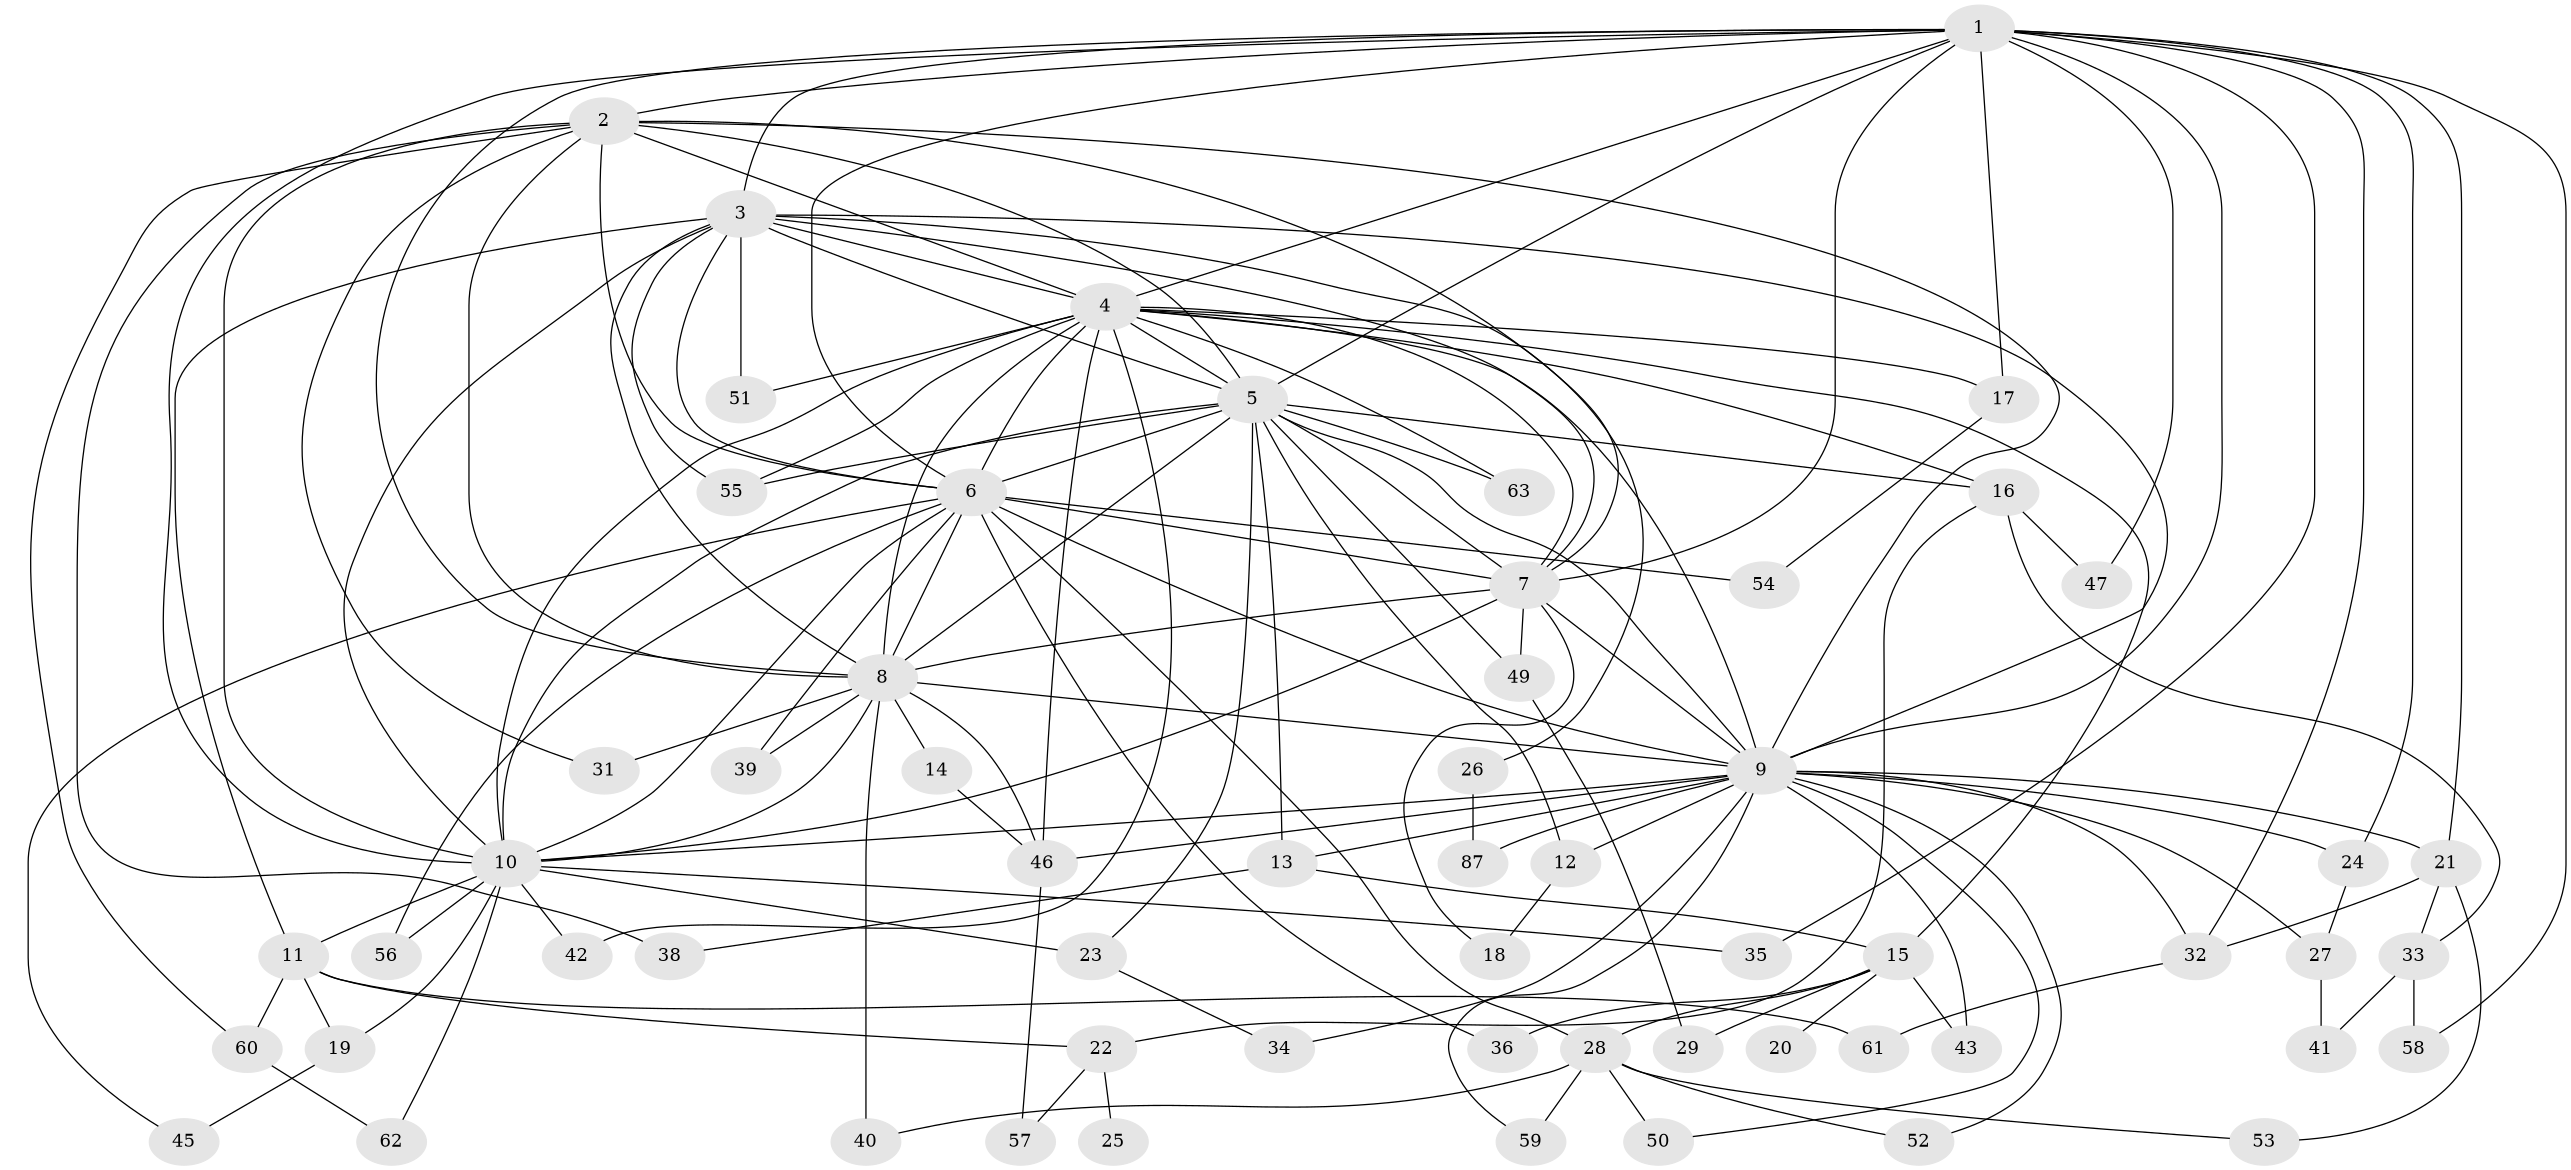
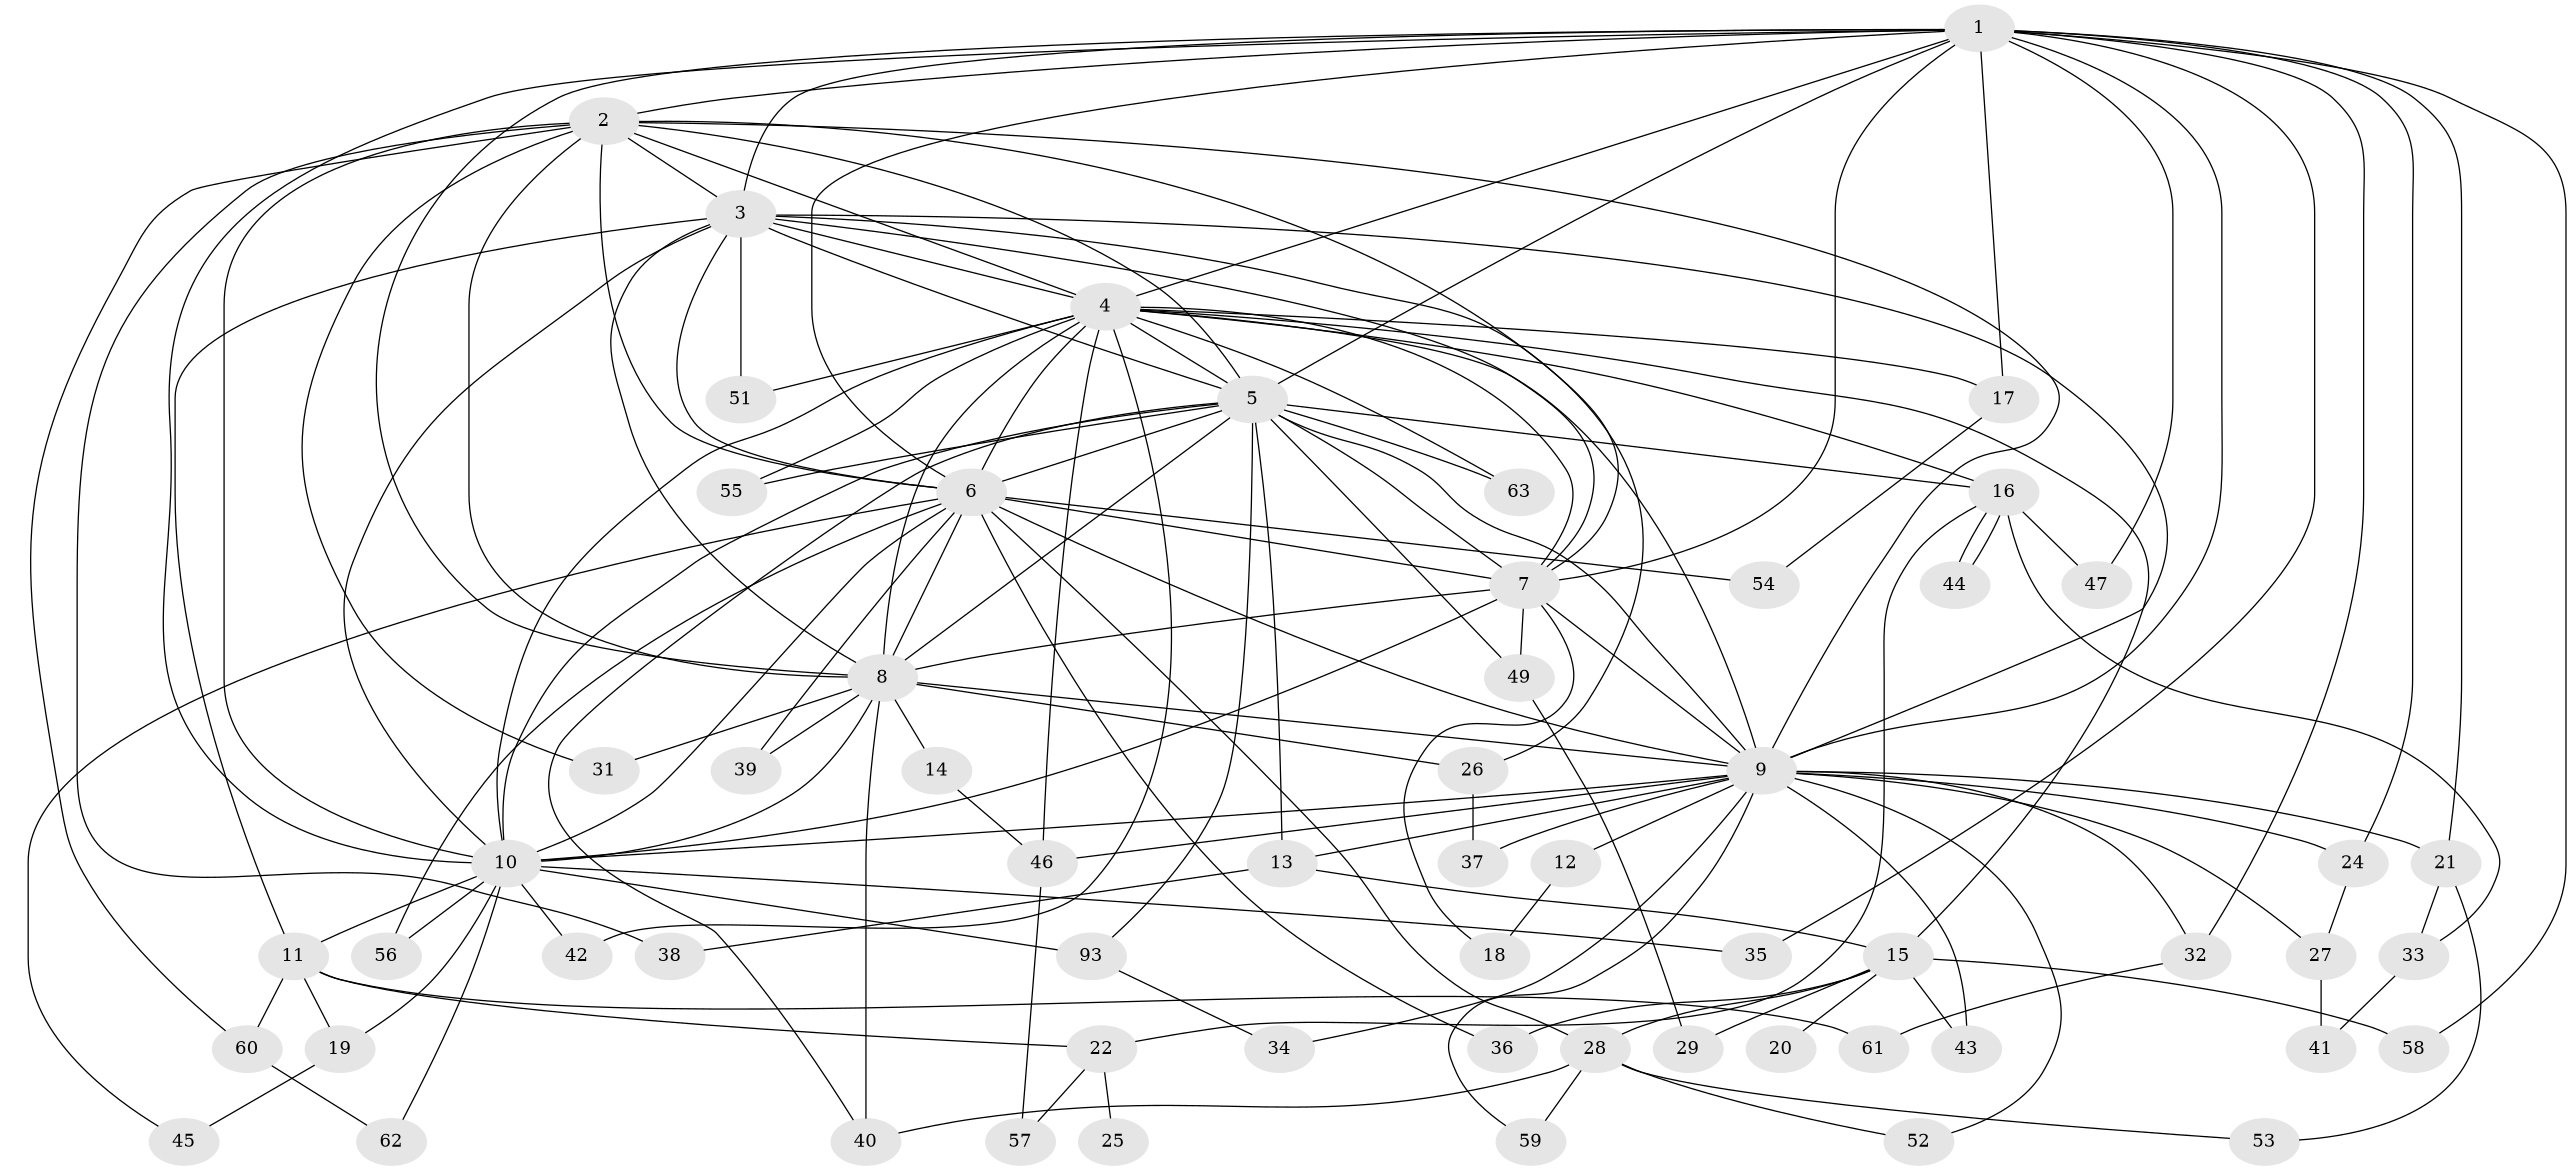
(633, 342) -> (673, 167)
none -> (1955, 585)
(1403, 624) -> (678, 640)
(988, 753) -> (1152, 720)
(1473, 864) -> (1473, 864)
(2324, 915) -> none
(1091, 956) -> (1091, 956)
(2414, 1003) -> (2163, 982)
(1659, 1142) -> none
